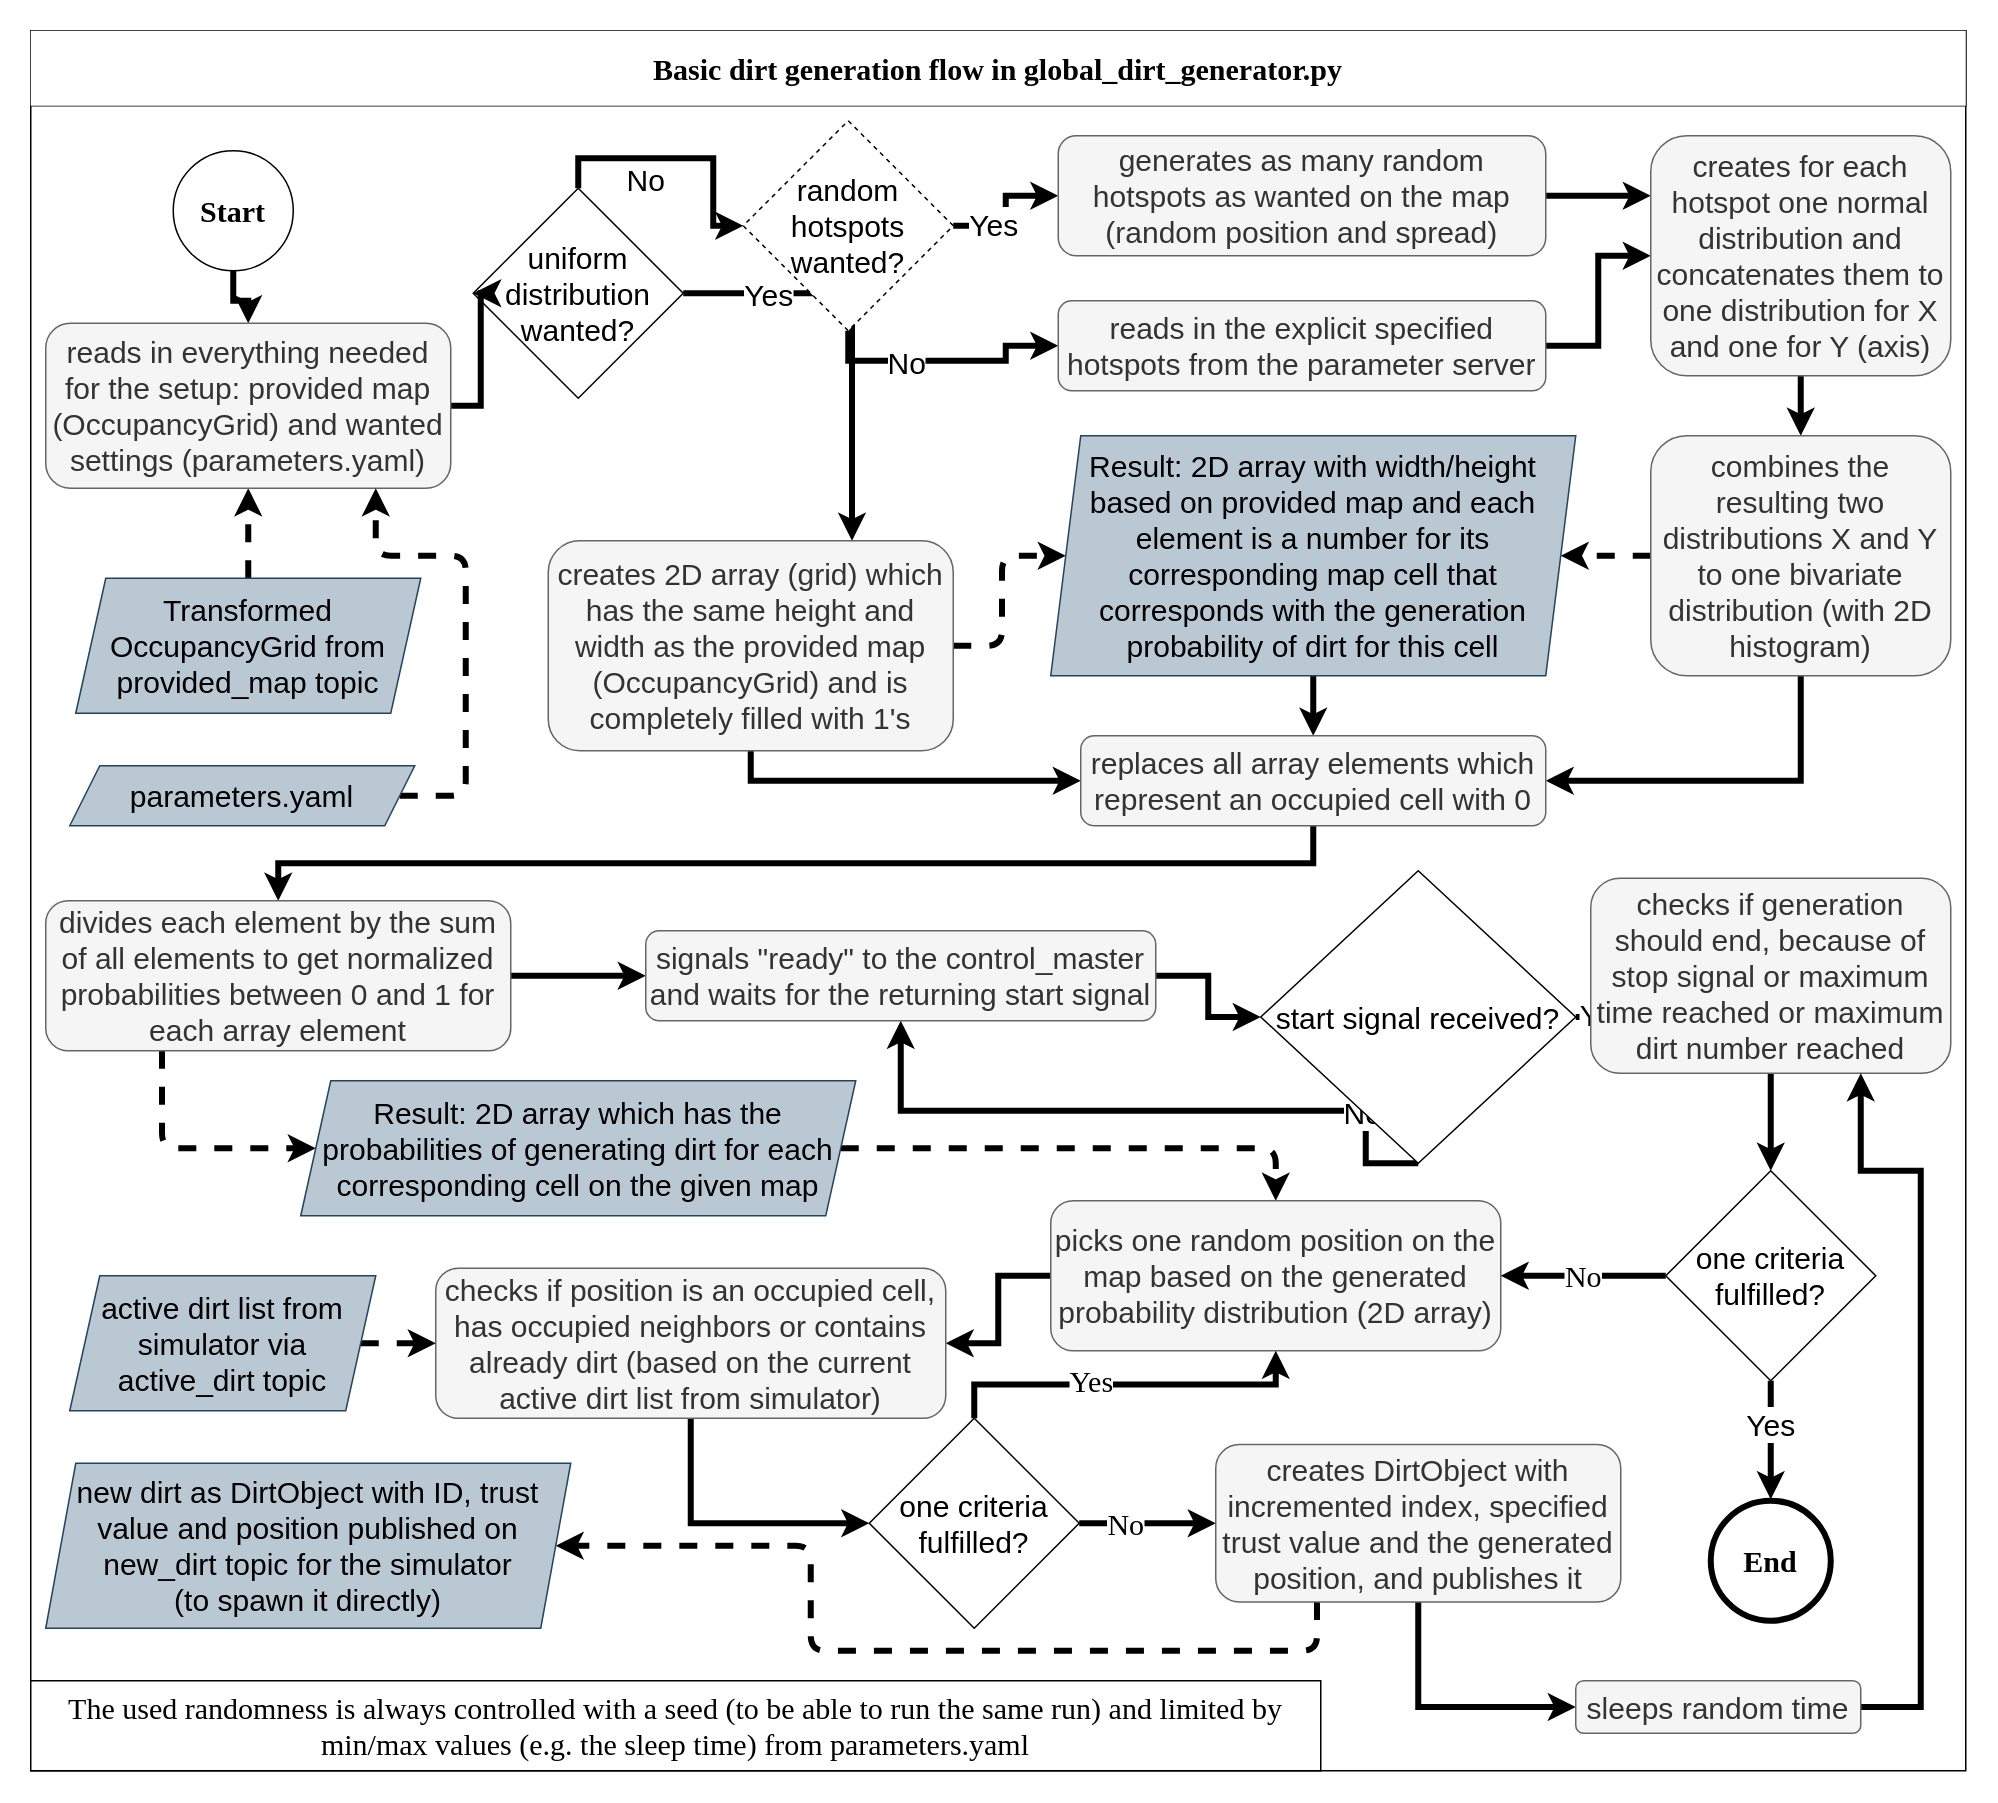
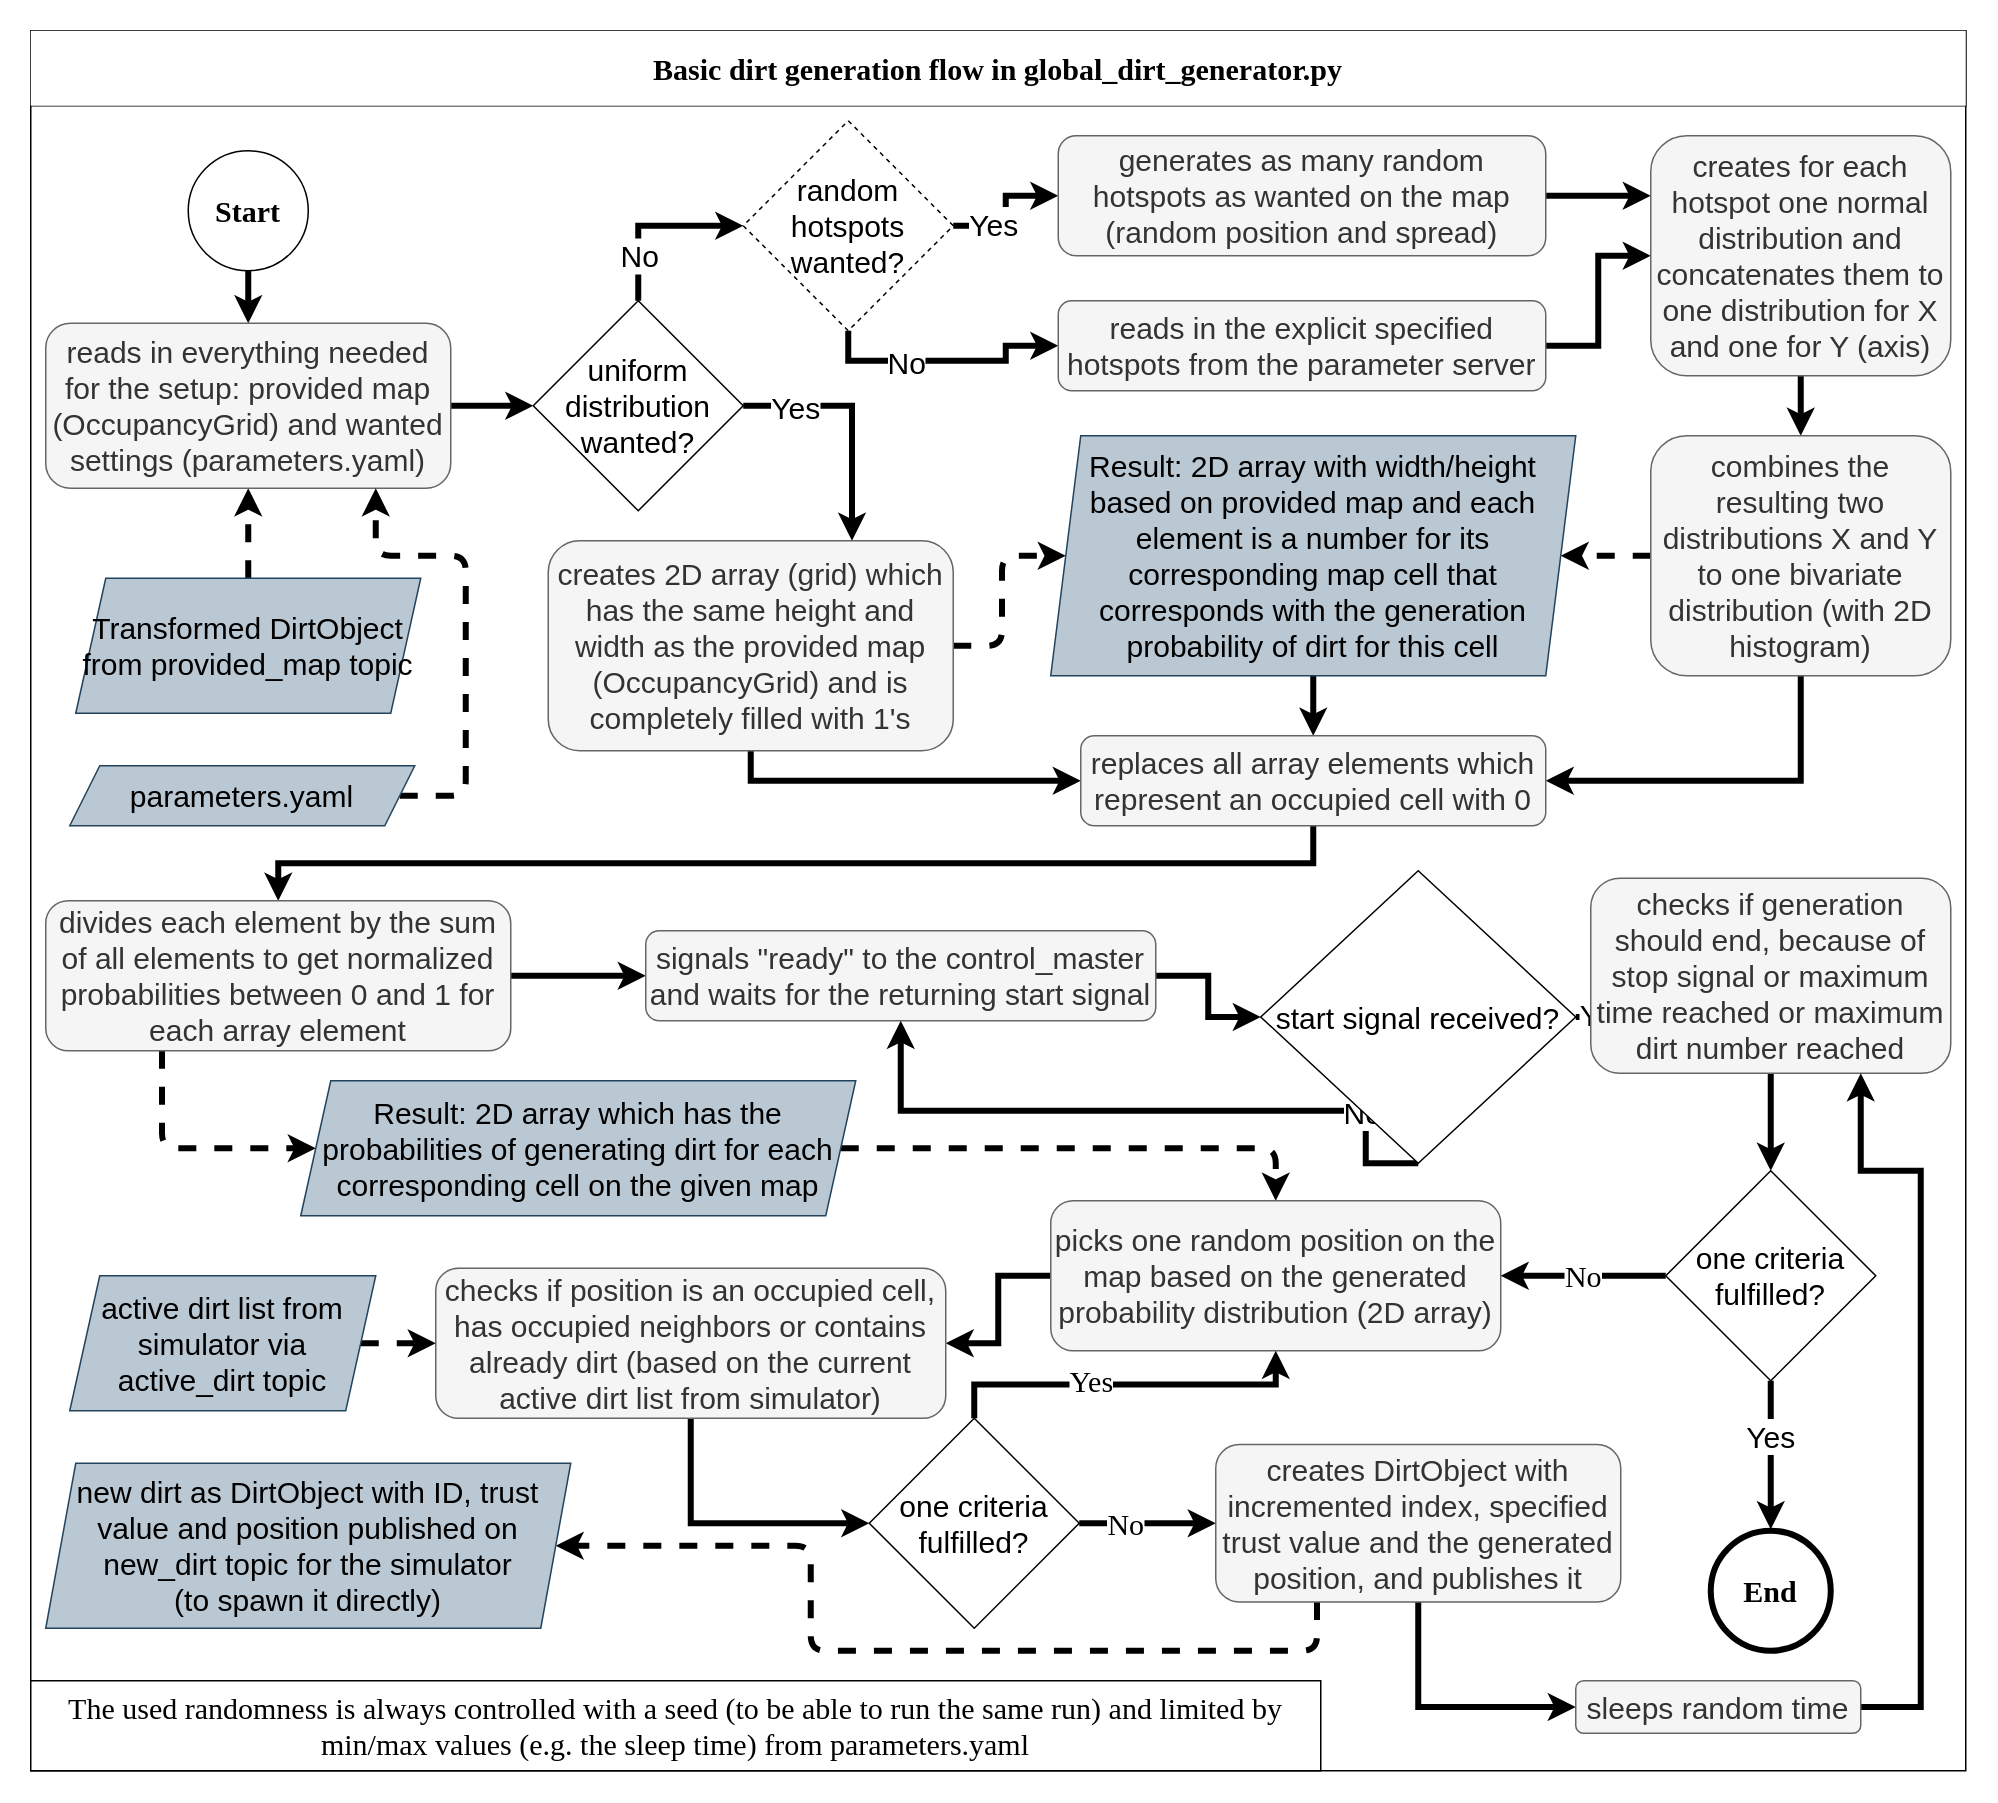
(233, 211) -> (248, 211)
(578, 293) -> (638, 406)
(248, 646) -> (248, 646)
(1771, 1561) -> (1771, 1591)
